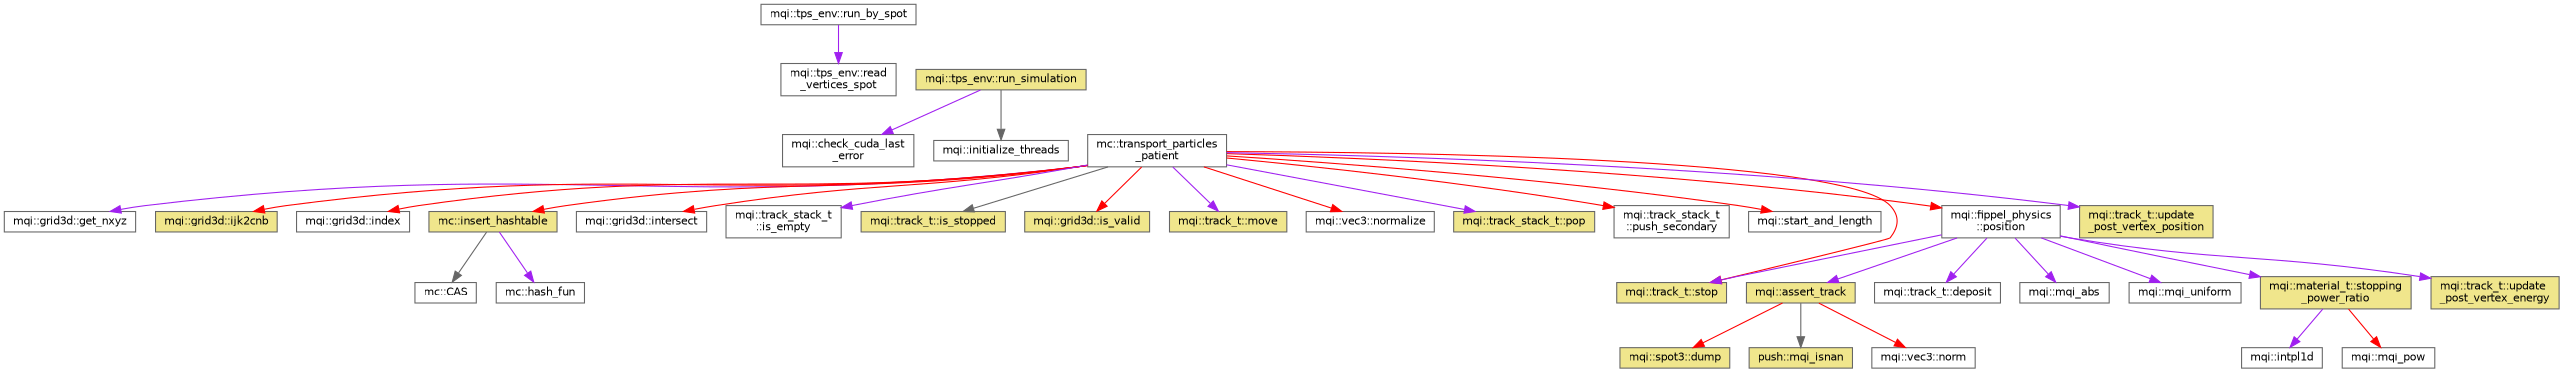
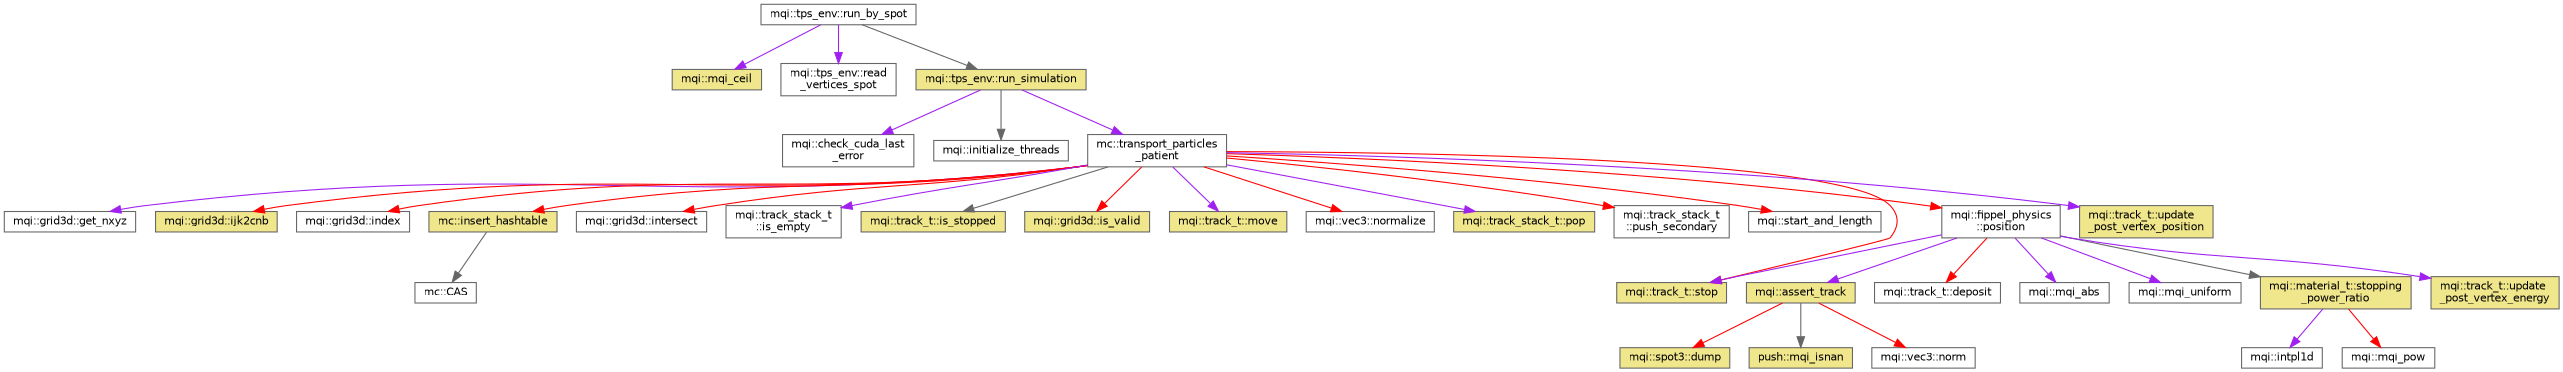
none -> (915, 45)
none -> (717, 80)
none -> (1067, 110)
(1970, 256) -> (1970, 256)
(2164, 257) -> (2164, 257)
(540, 293) -> none
